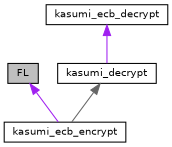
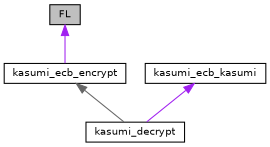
(107, 15) -> (206, 73)
(83, 107) -> (104, 106)
